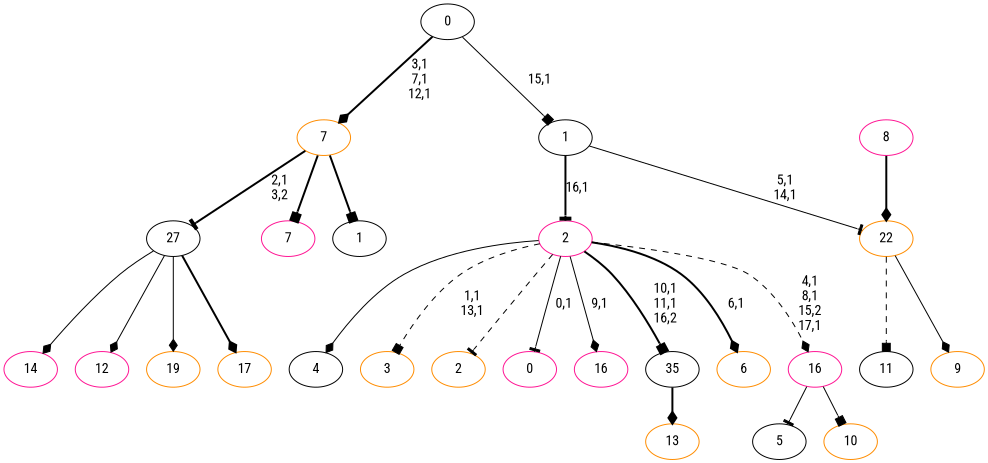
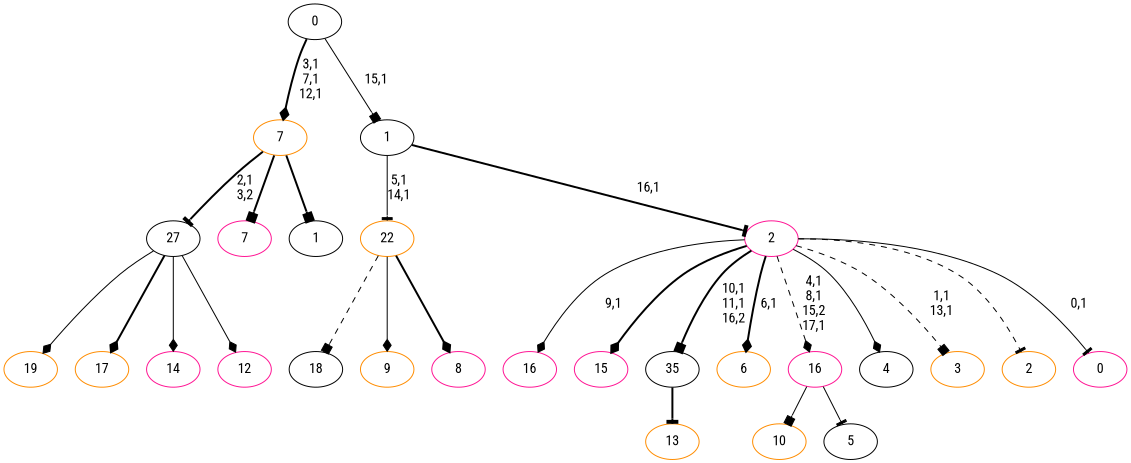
(886, 182) -> (420, 299)
none -> (601, 369)
(886, 369) -> (316, 369)
(672, 400) -> (672, 403)
